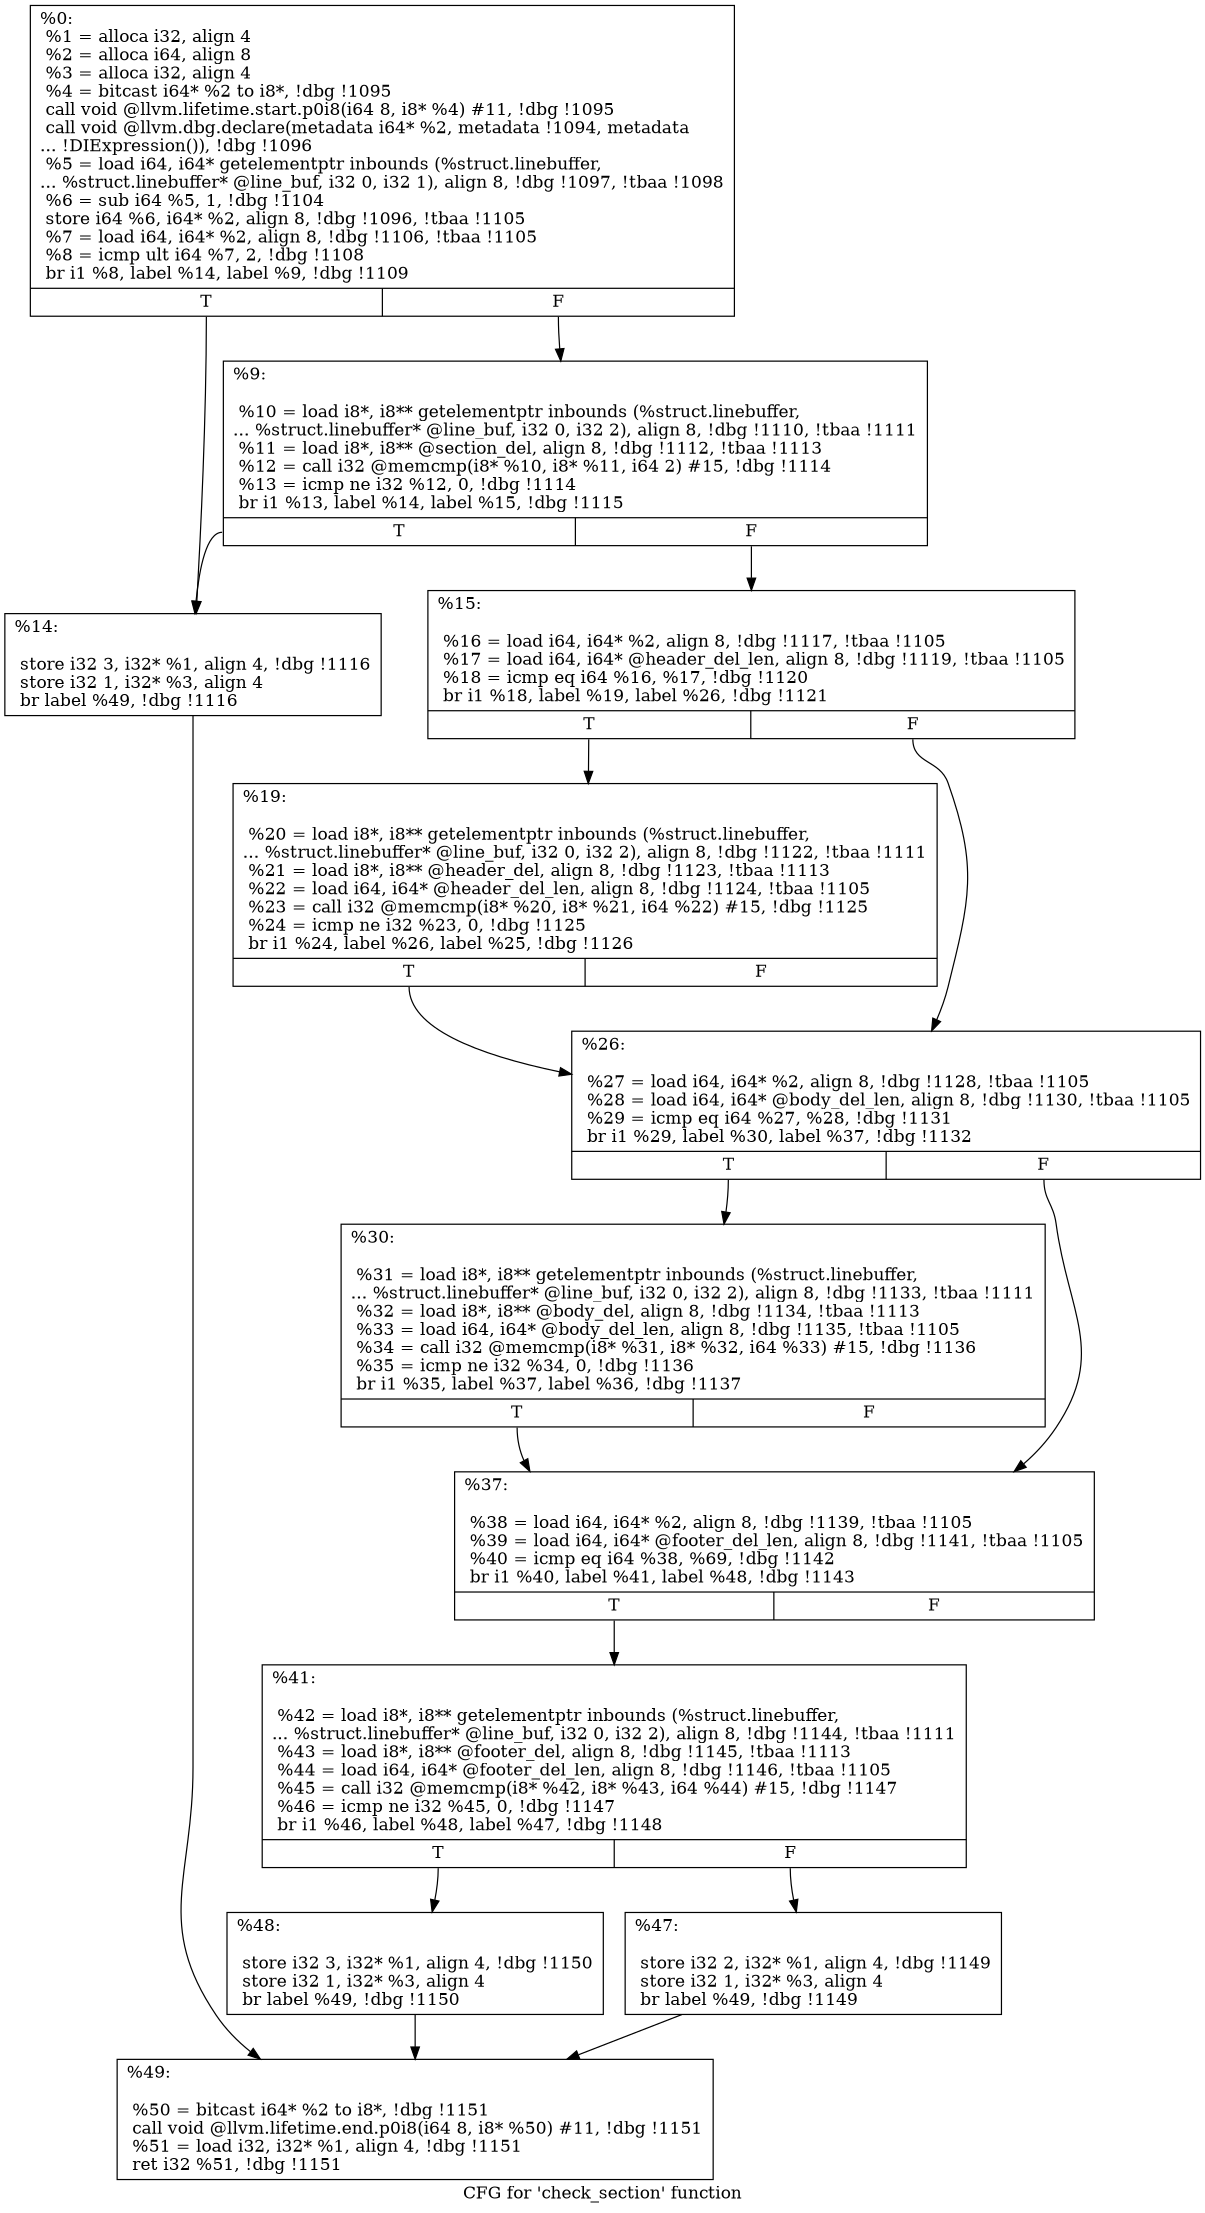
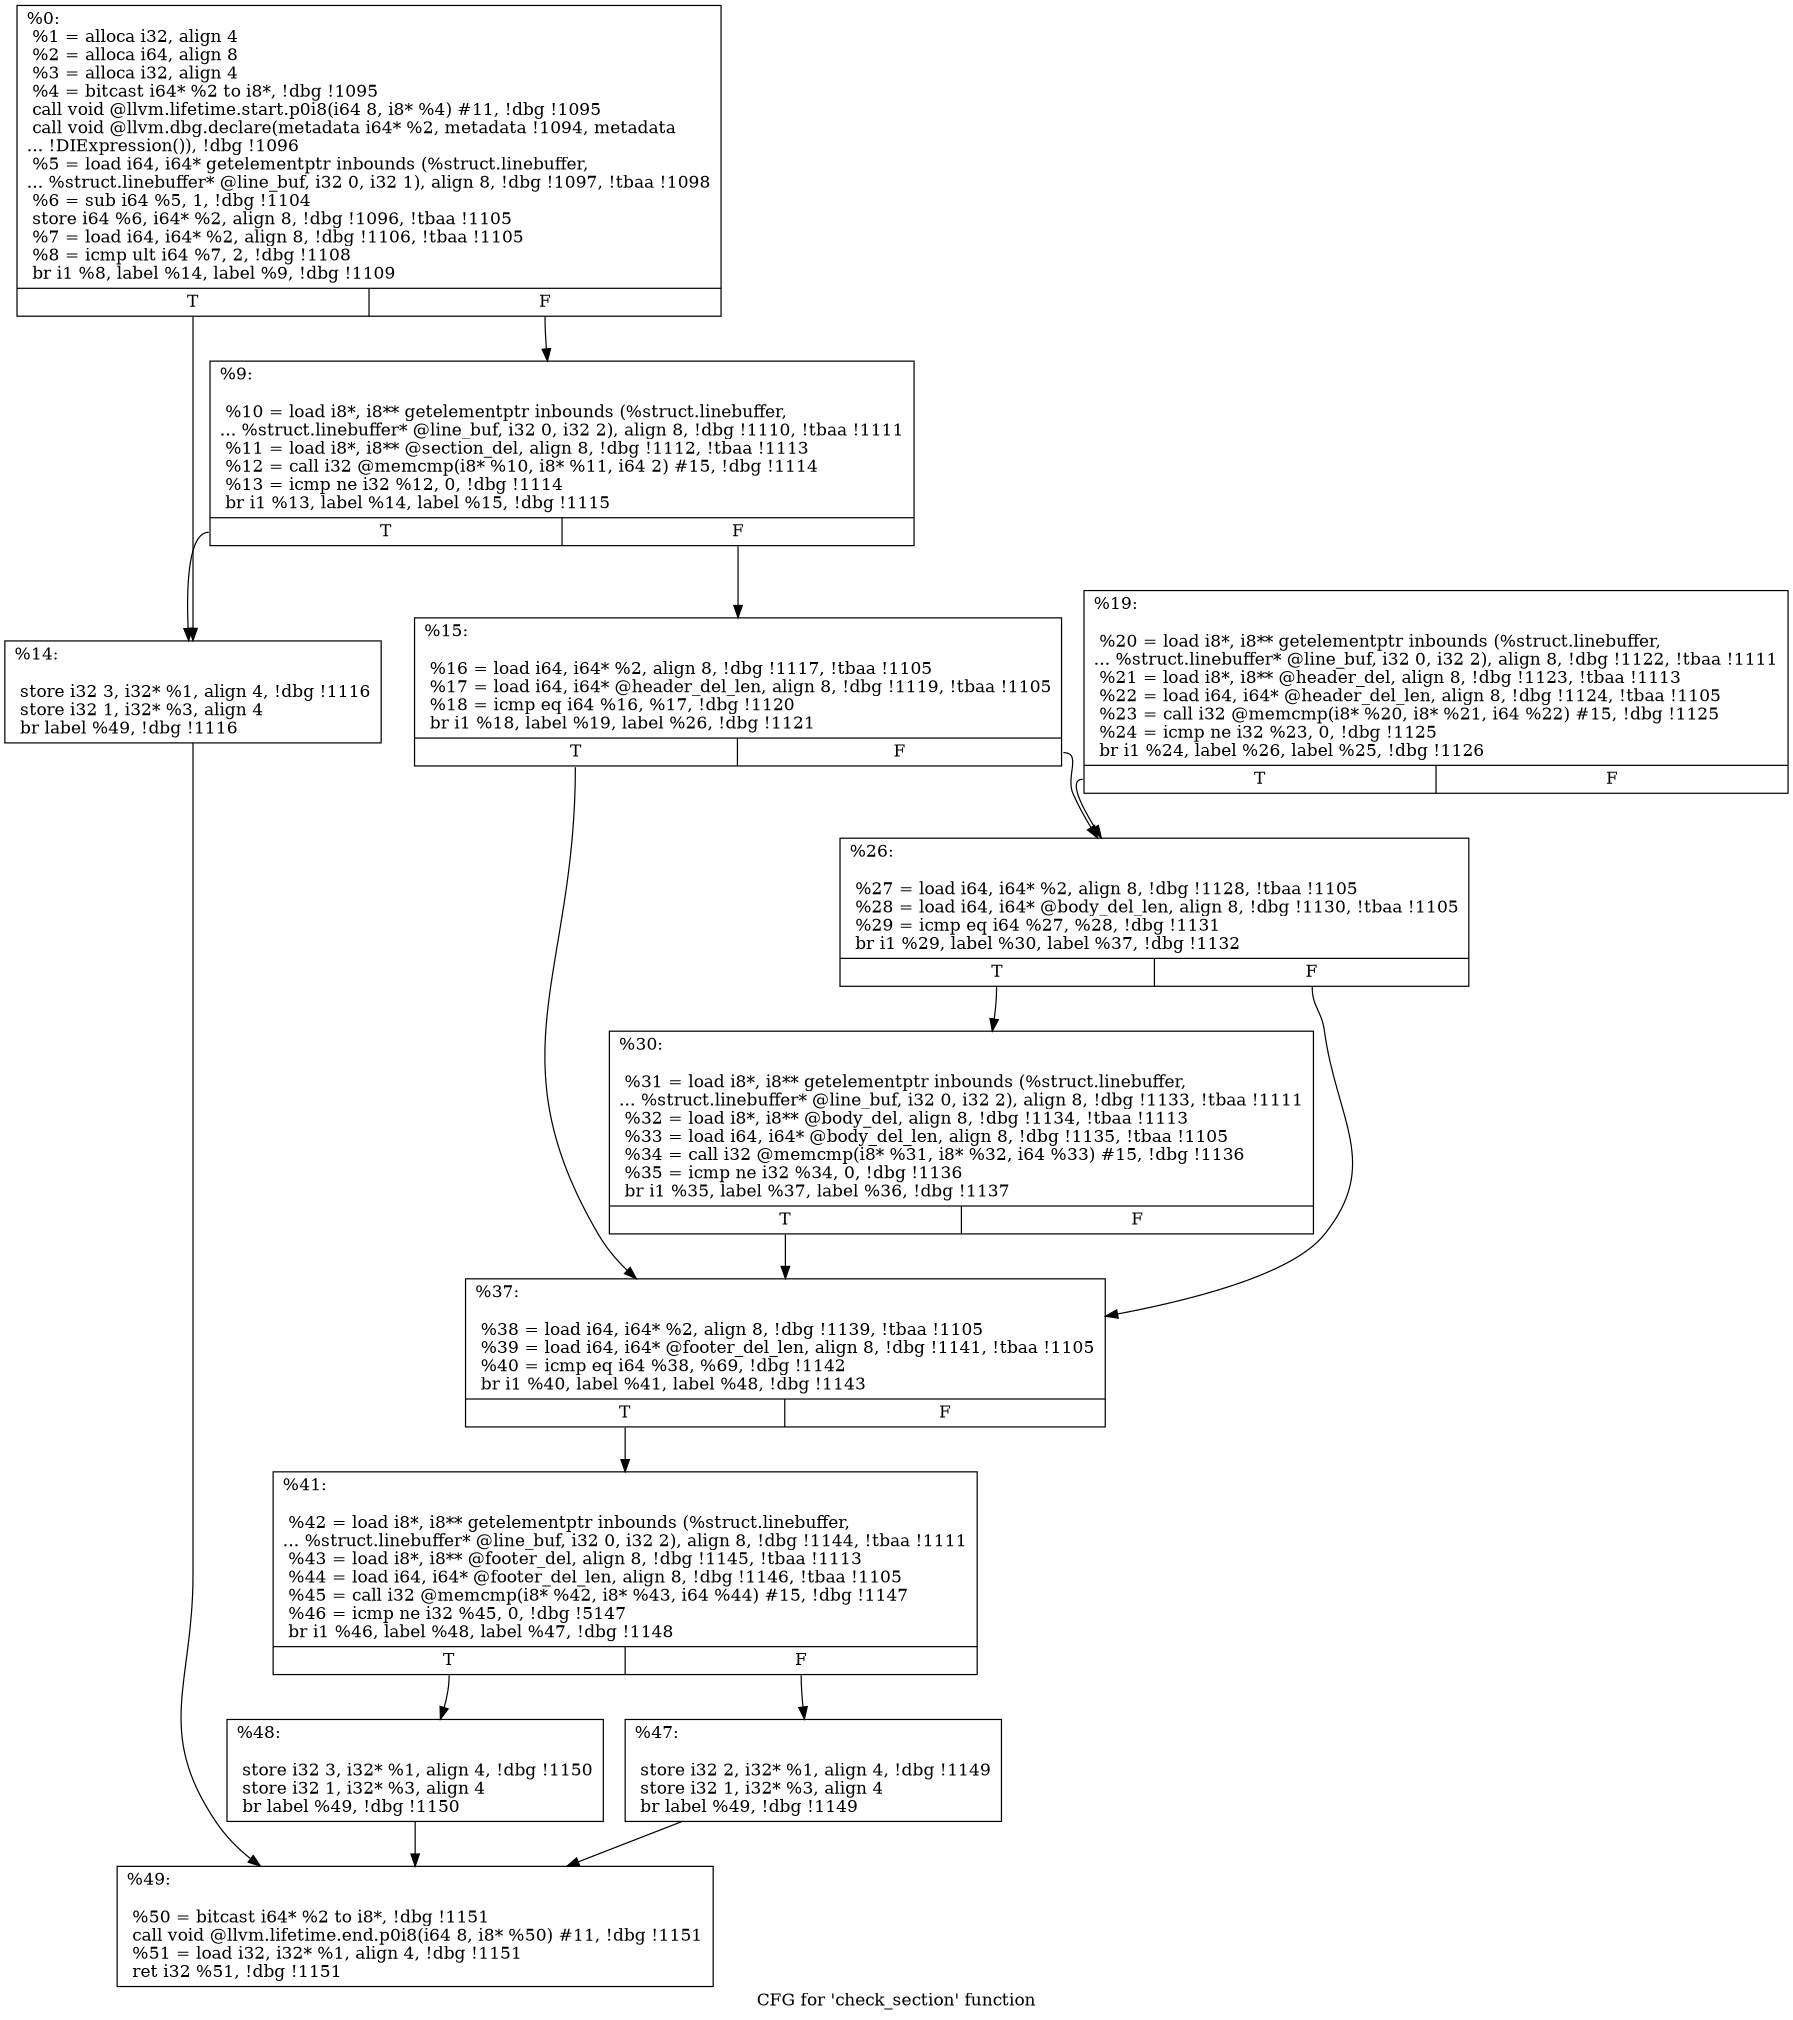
(589, 755) -> (547, 1028)
(444, 1807) -> (455, 1614)
